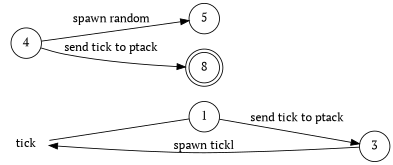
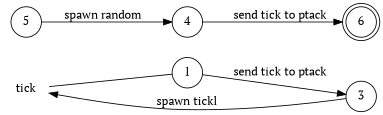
(111, 31) -> (102, 22)
(204, 68) -> (361, 22)
